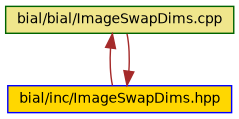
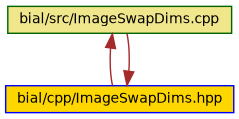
(120, 20) -> (120, 20)
(120, 99) -> (120, 99)
